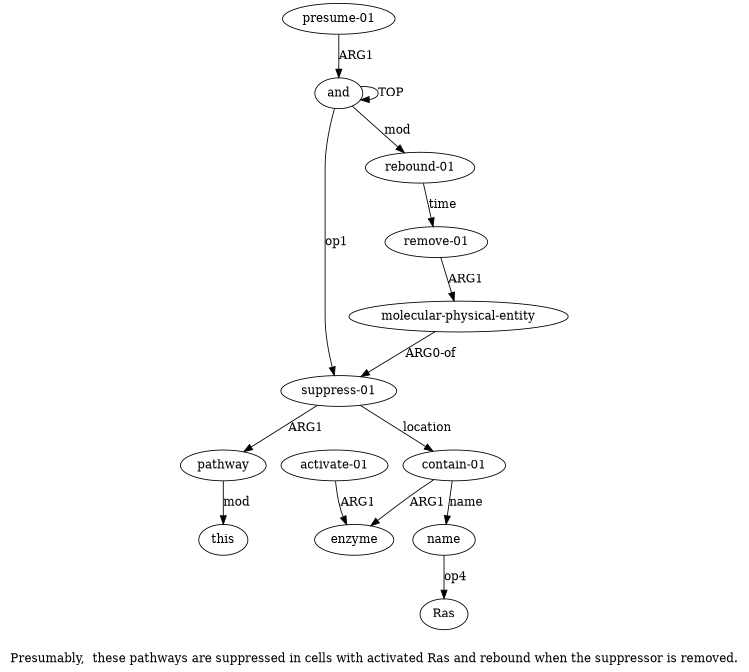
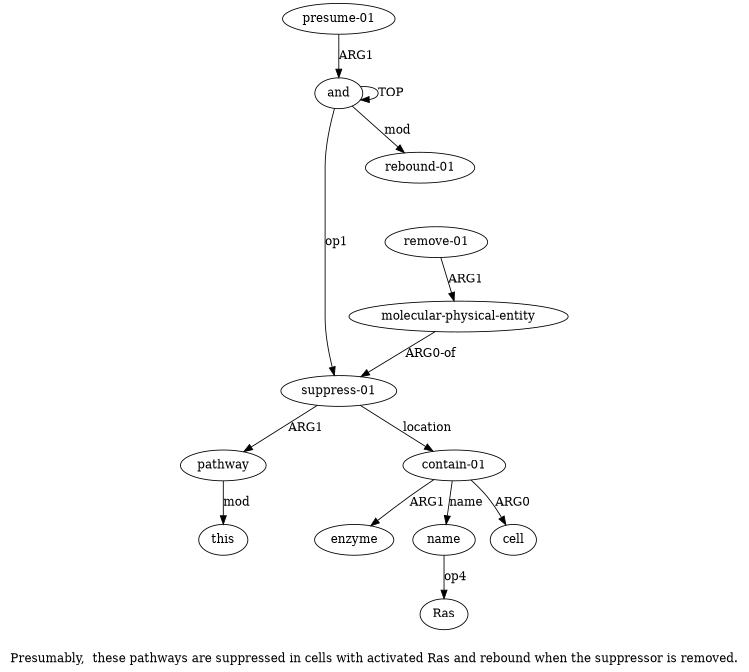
(427, 201) -> none
(335, 465) -> none
none -> (513, 540)
